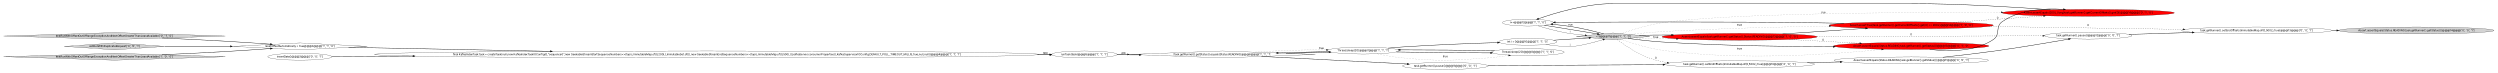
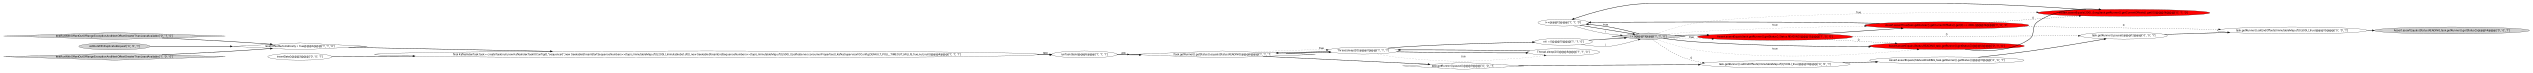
(114, 46) -> (114, 46)
(1445, 66) -> (1463, 66)
